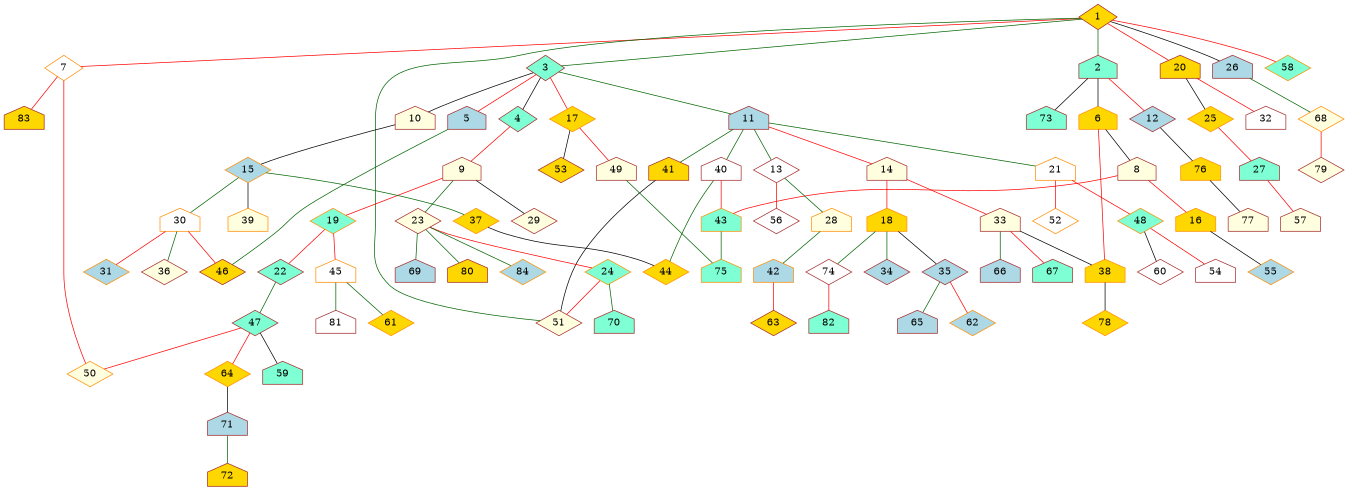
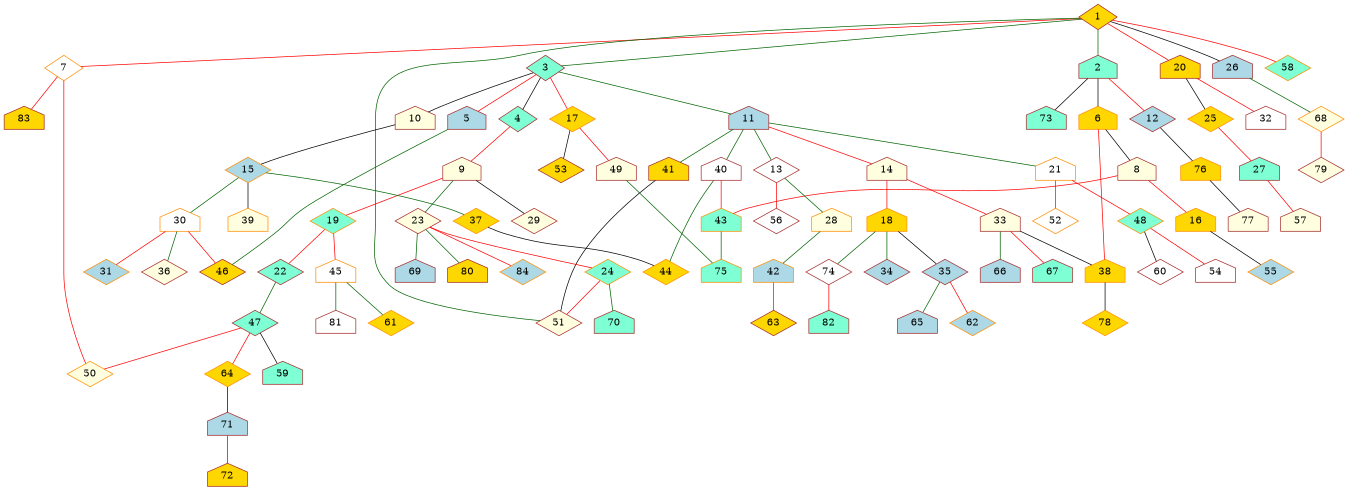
(470, 246) -> (470, 246)
